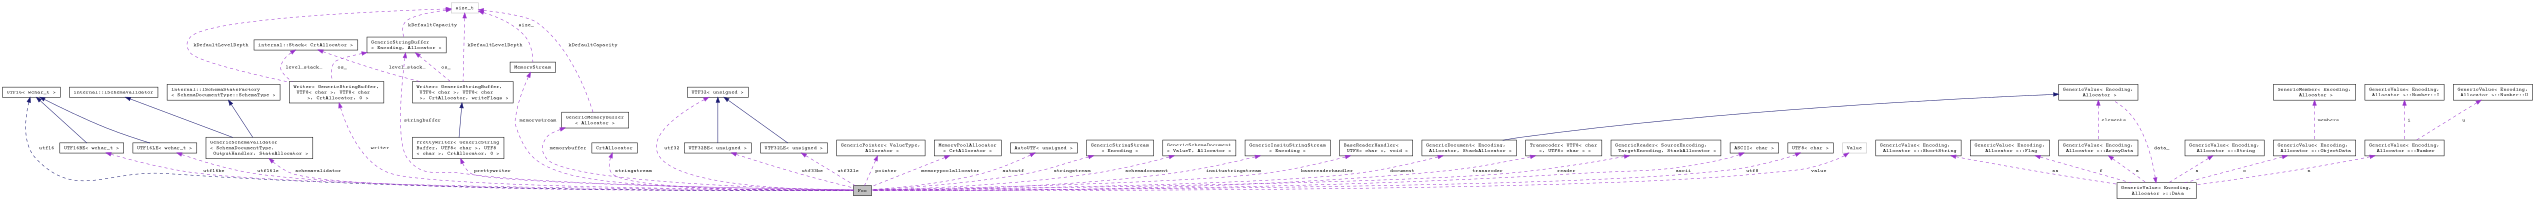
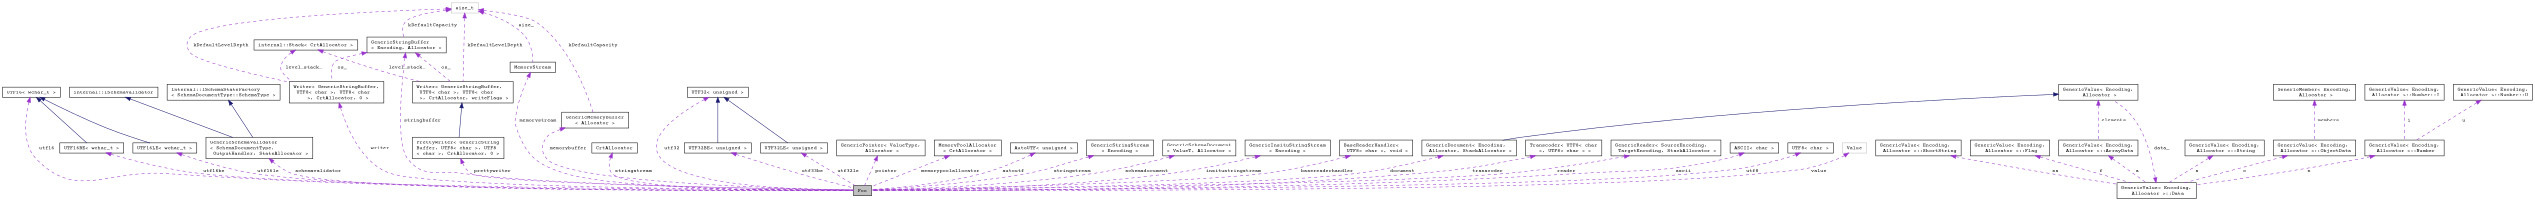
(412, 185) -> (412, 185)
